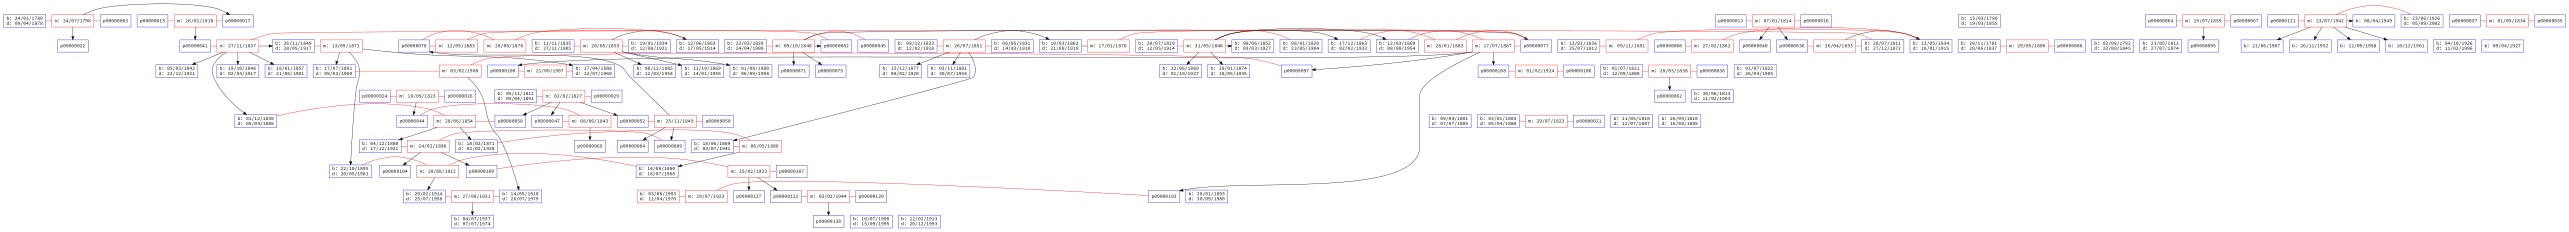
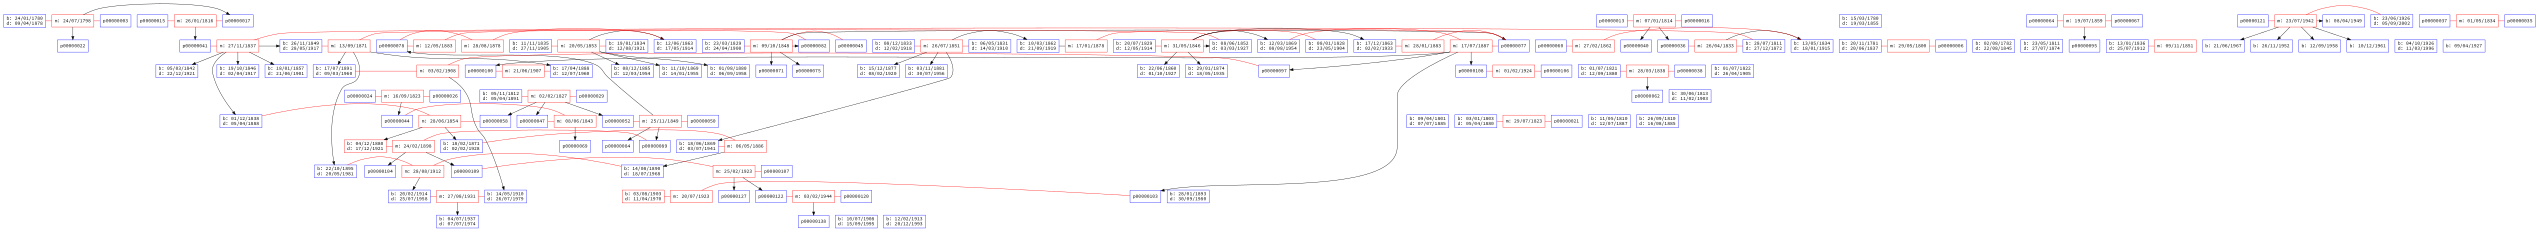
(1750, 29) -> none
none -> (789, 30)
(380, 146) -> (365, 146)
